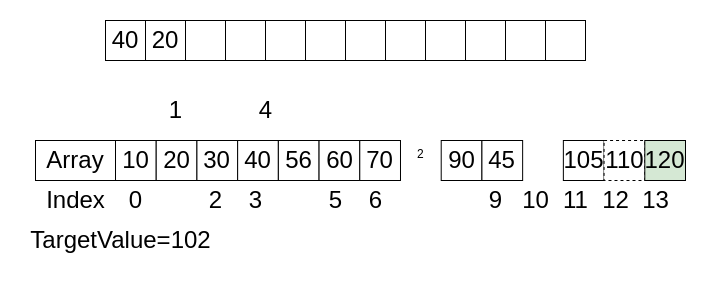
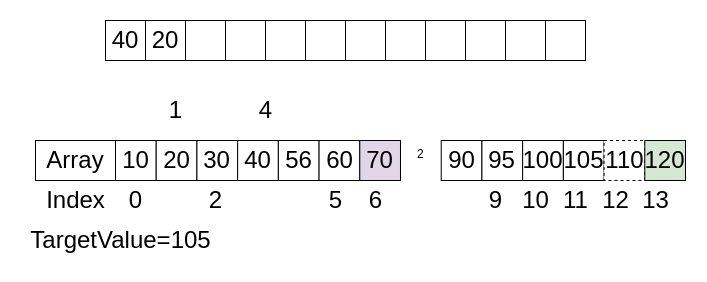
(380, 161) -> (380, 161)
(502, 161) -> (502, 161)
none -> (543, 161)
(256, 201) -> none
(121, 241) -> (121, 241)
